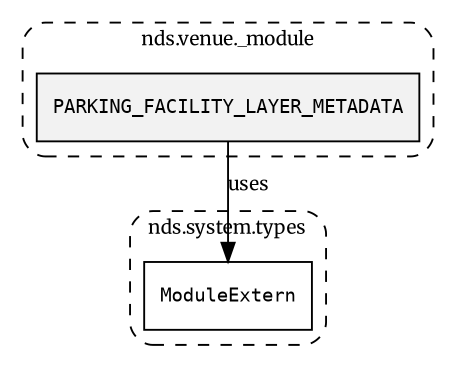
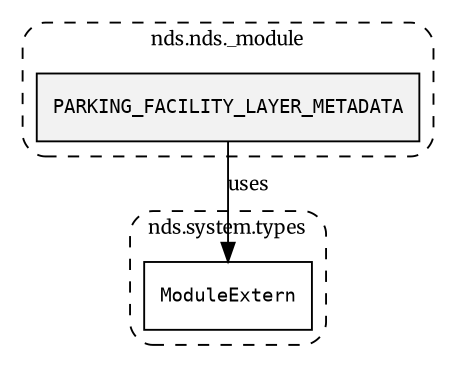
(228, 41) -> (228, 41)
